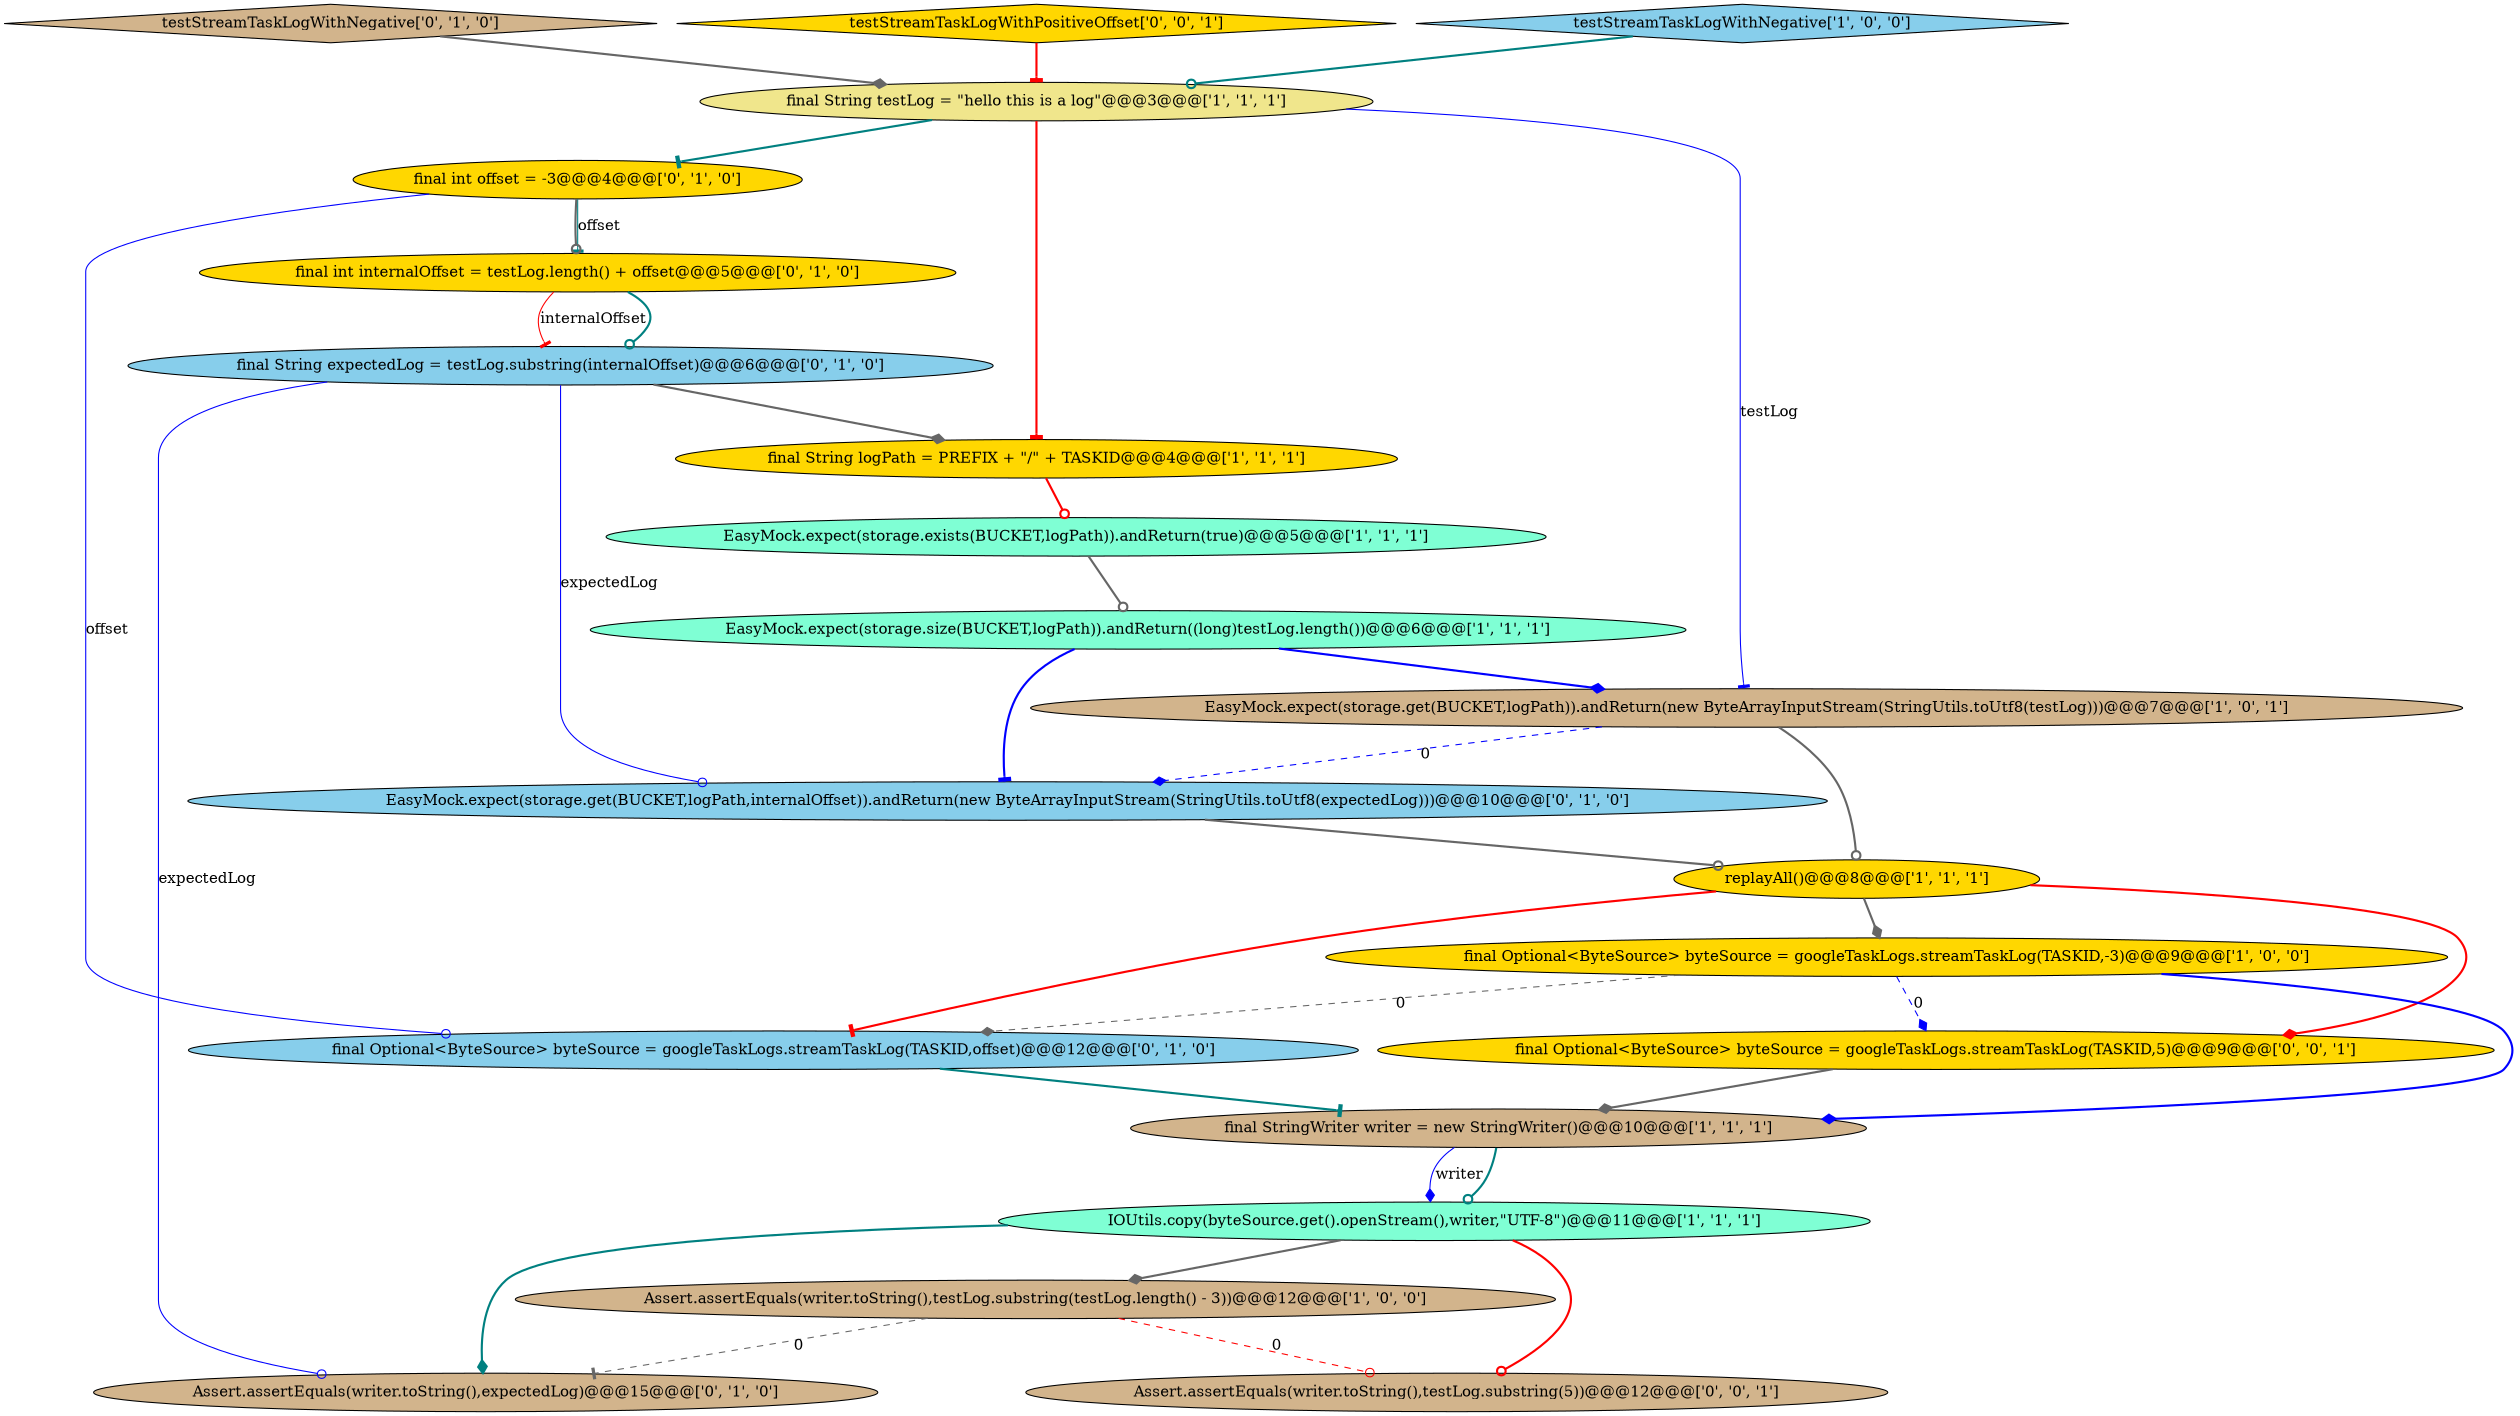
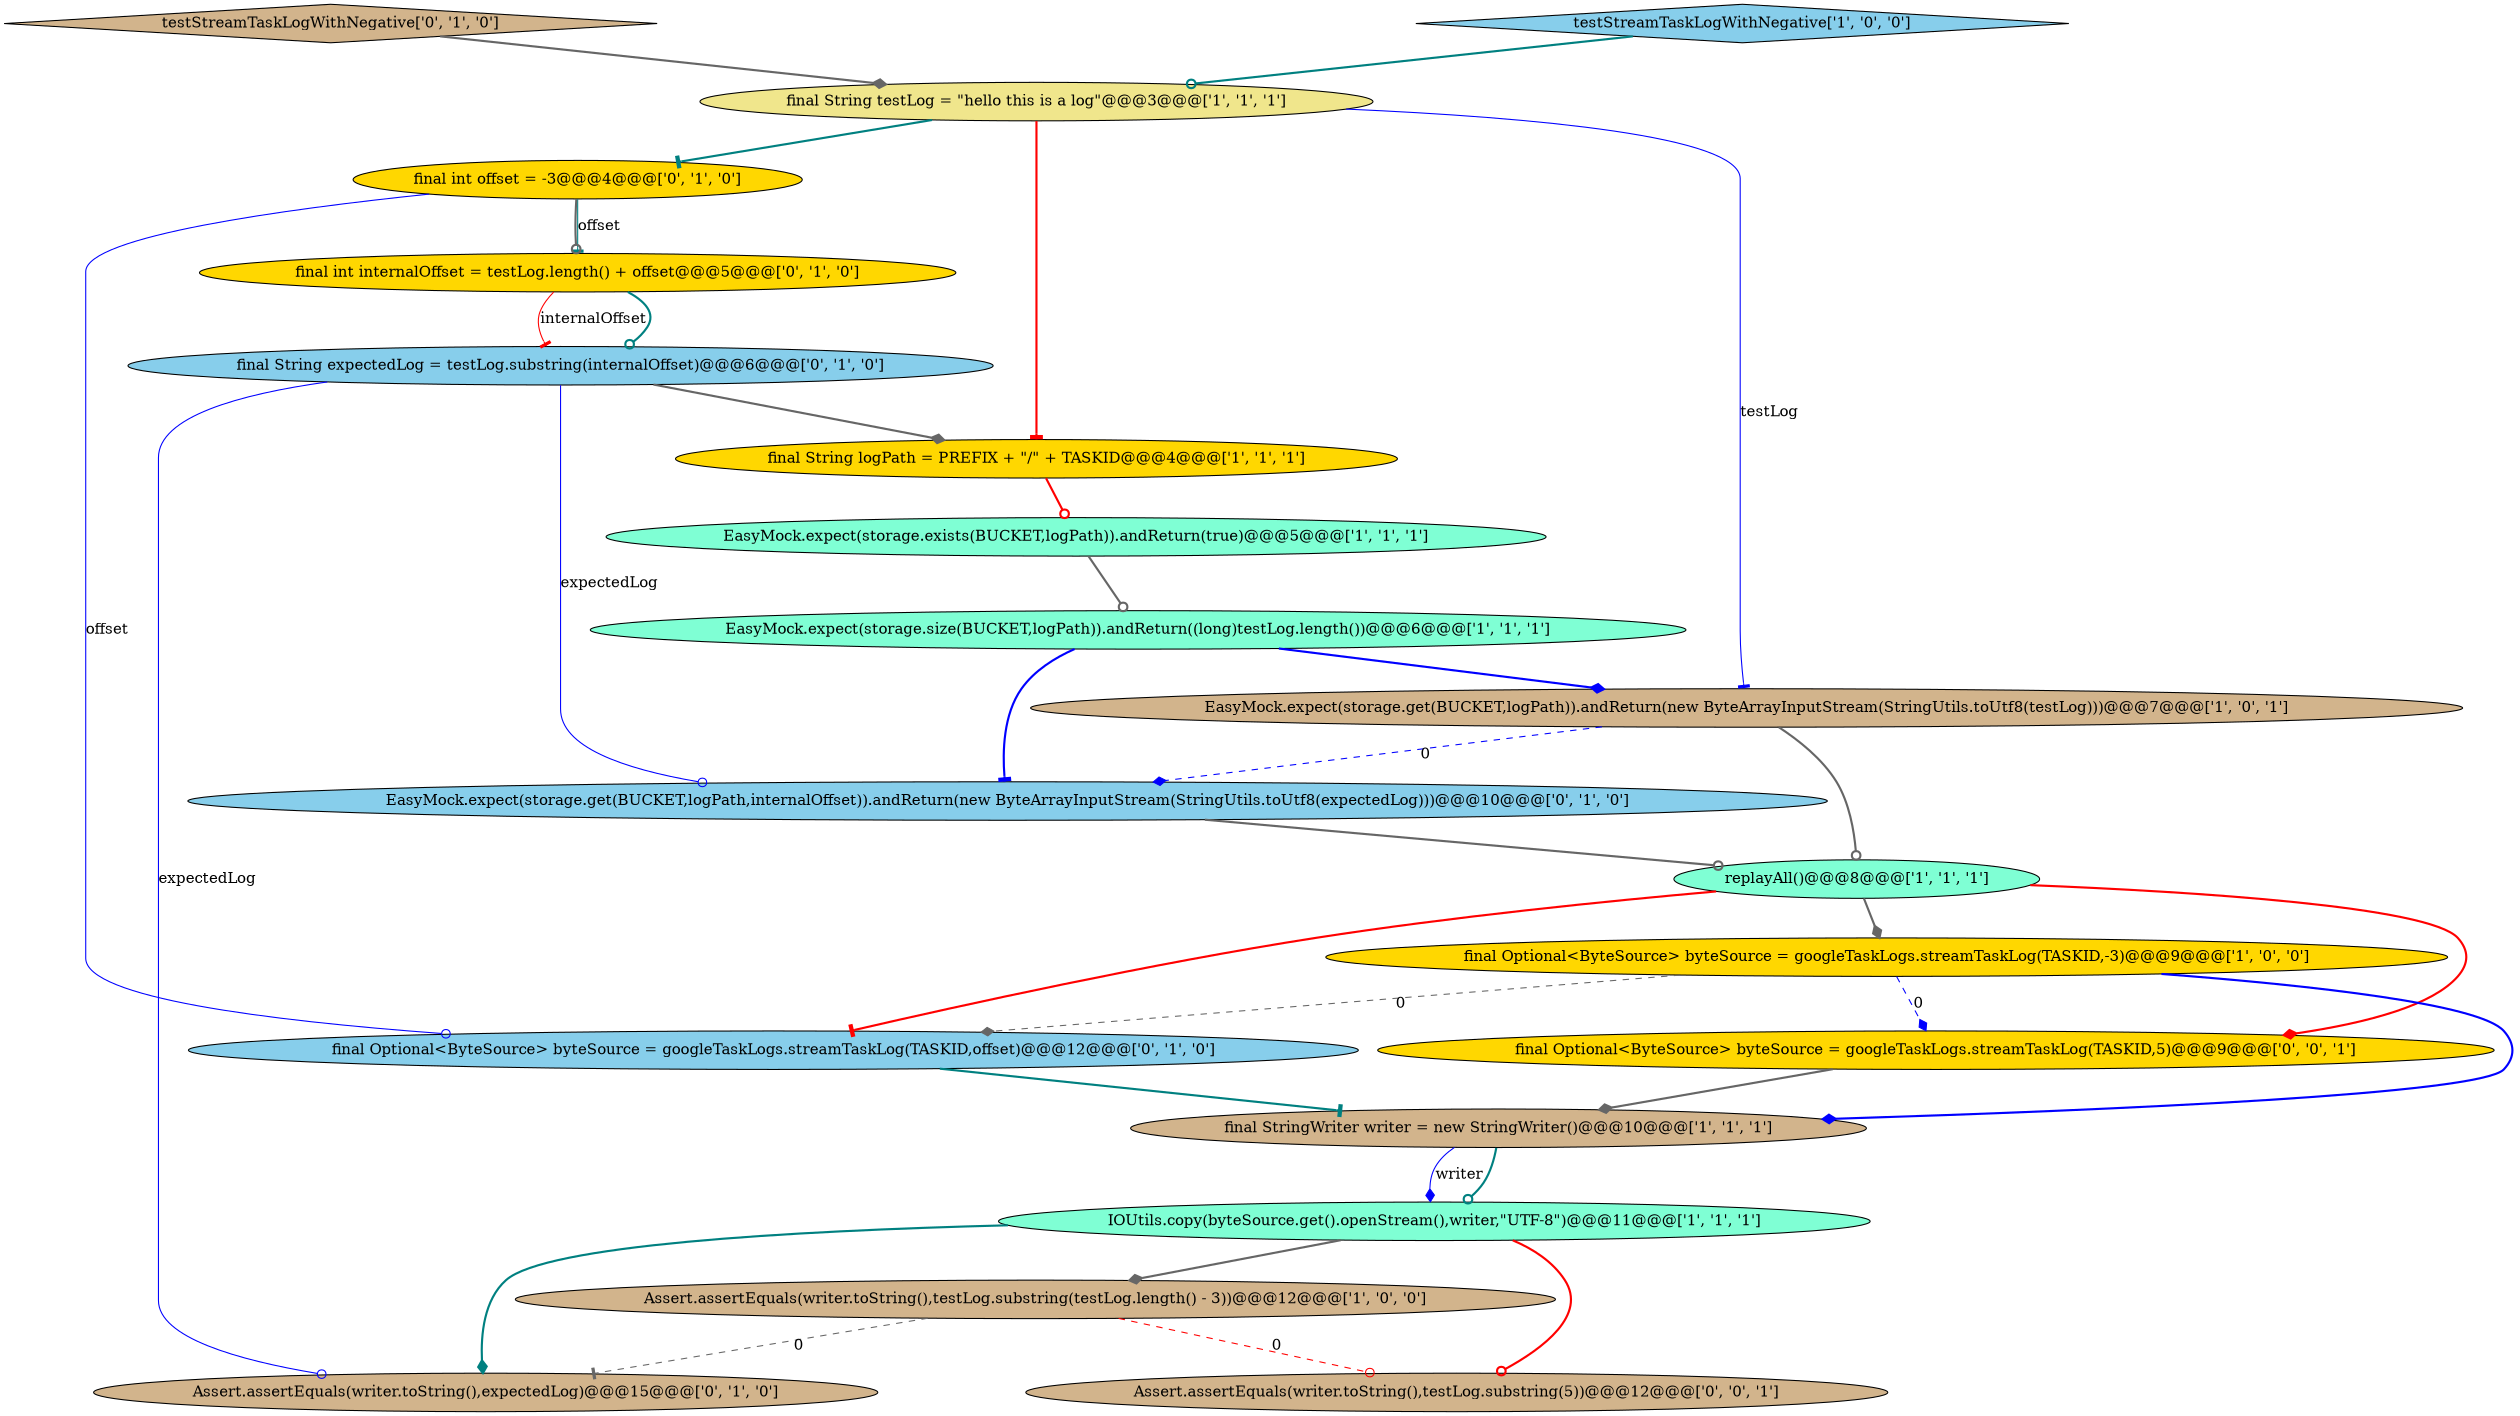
(1036, 24) -> none
(1857, 879) -> (1857, 879)
